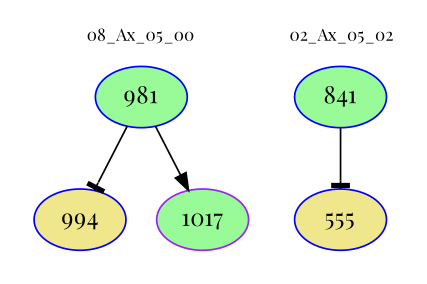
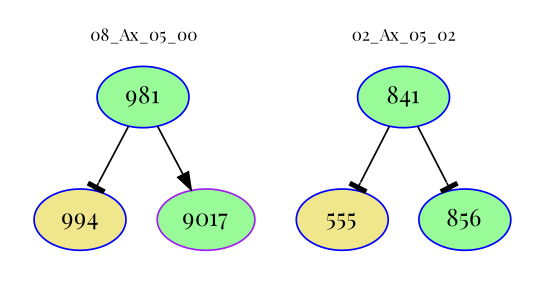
(203, 220) -> (206, 220)
none -> (465, 220)
